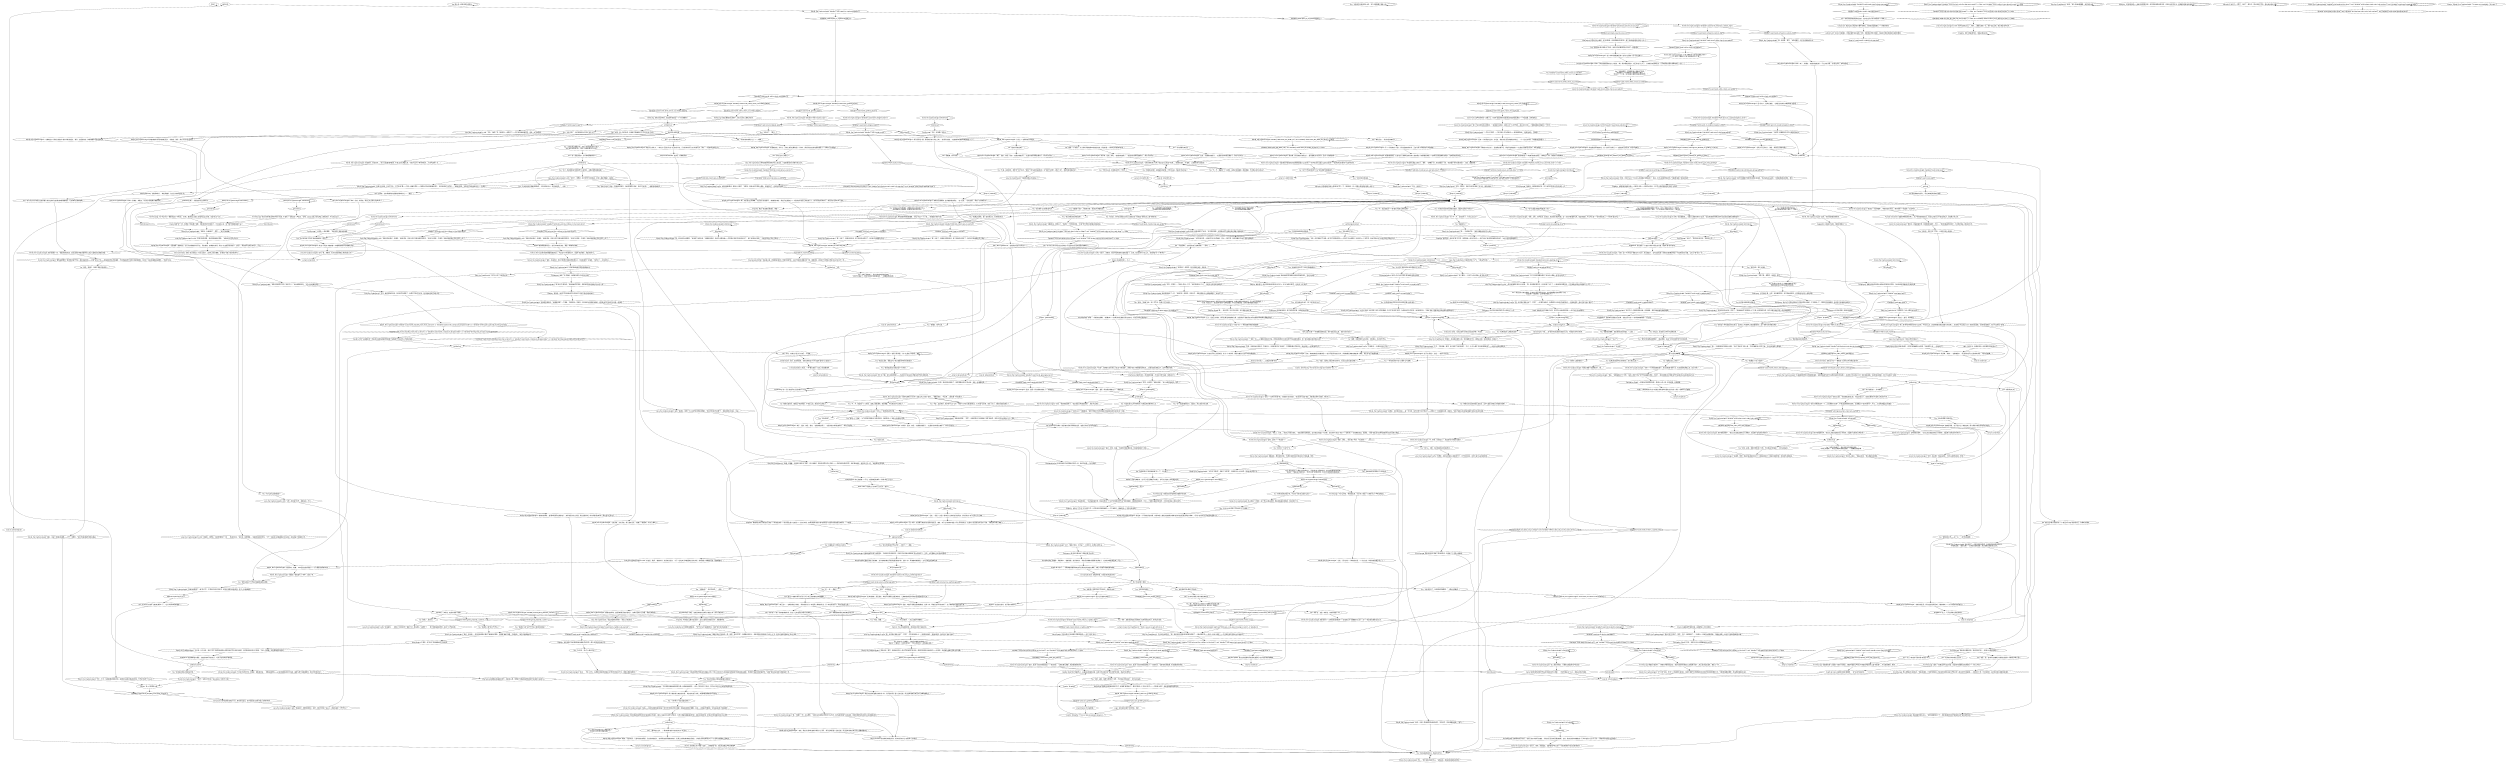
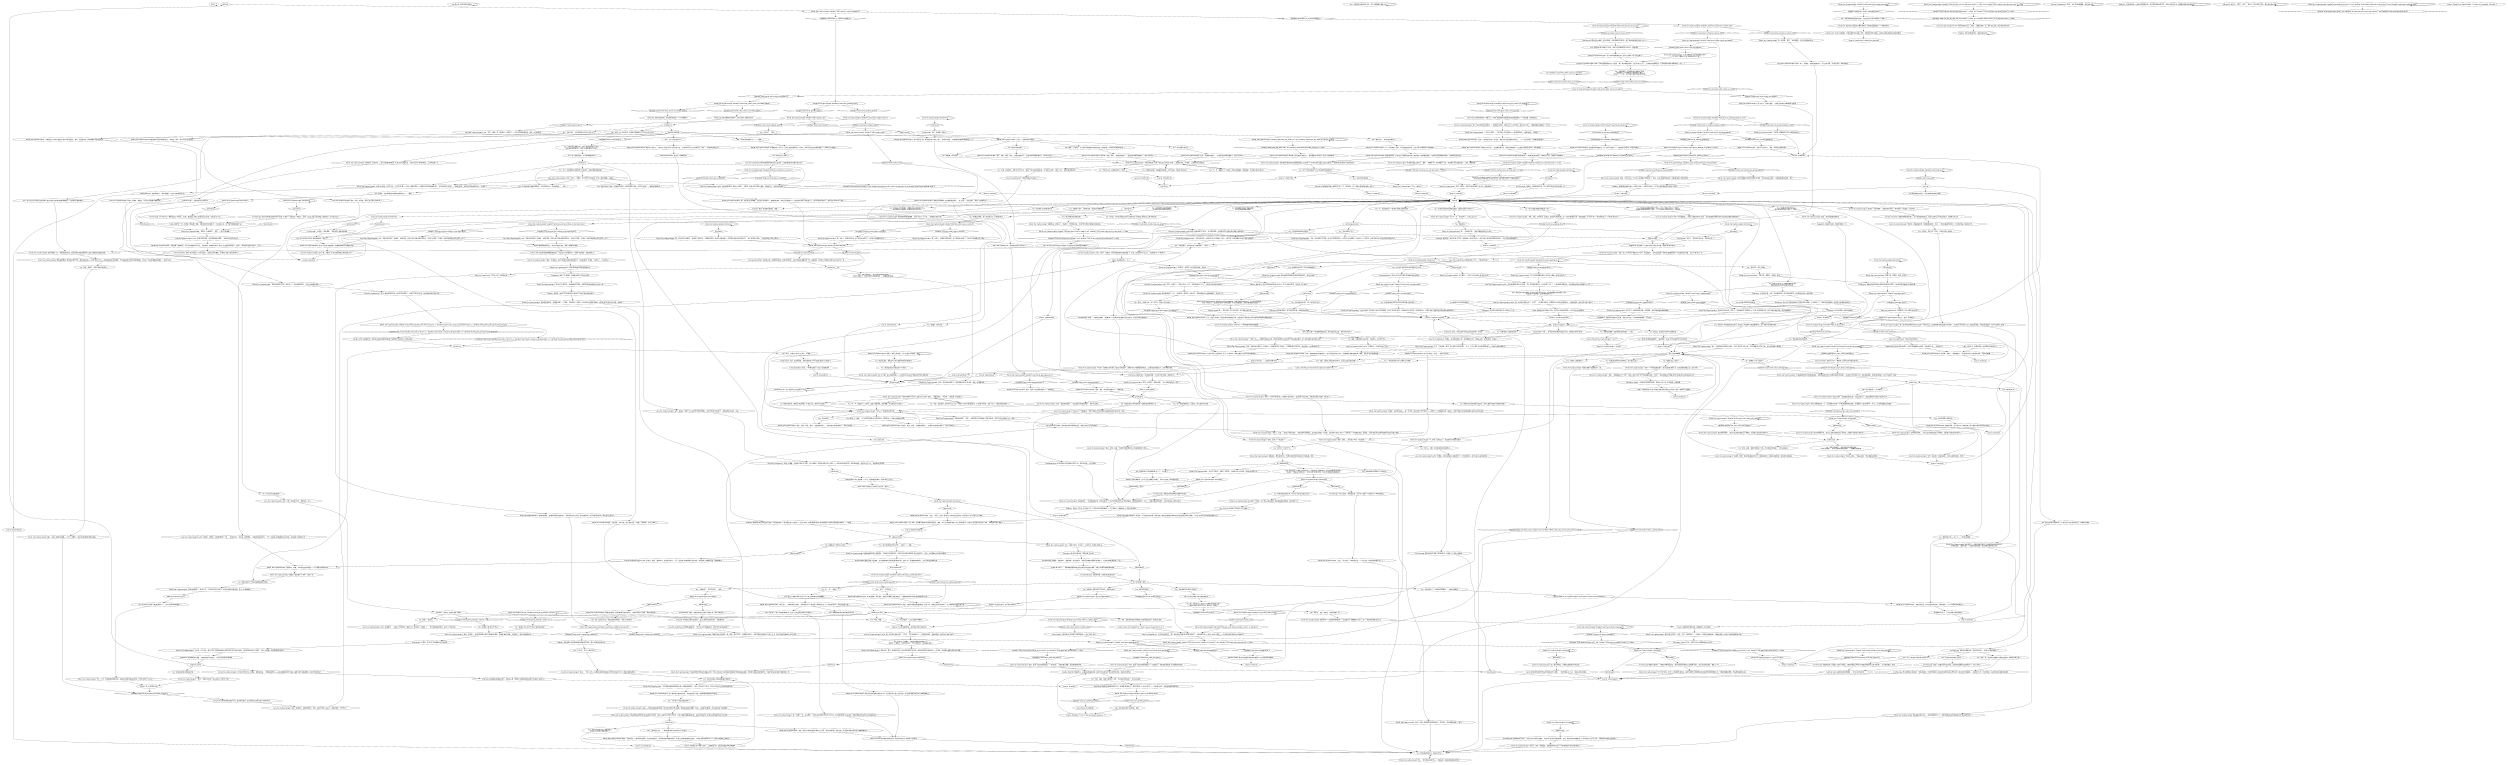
none -> (1887, 275)
